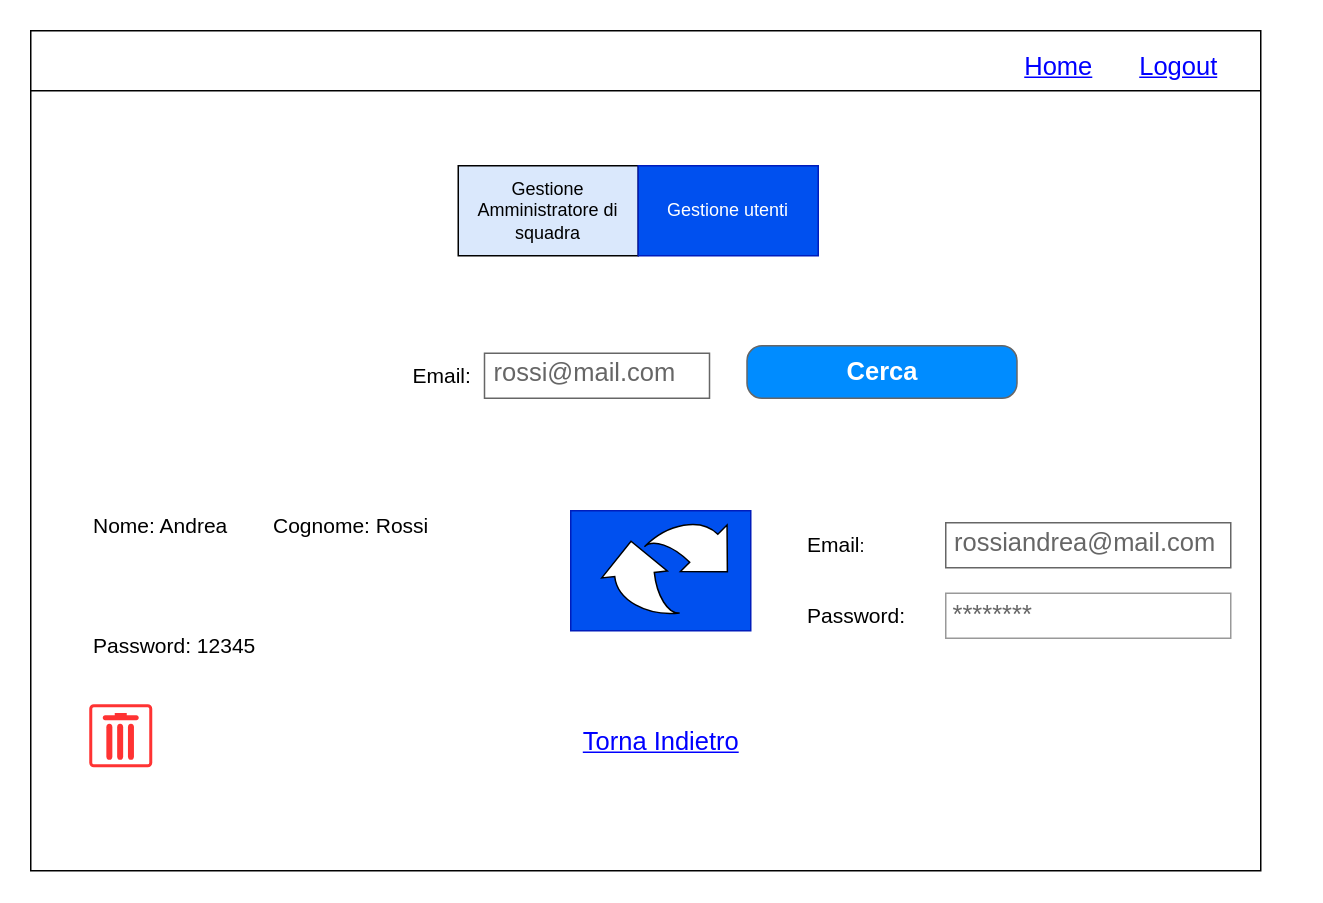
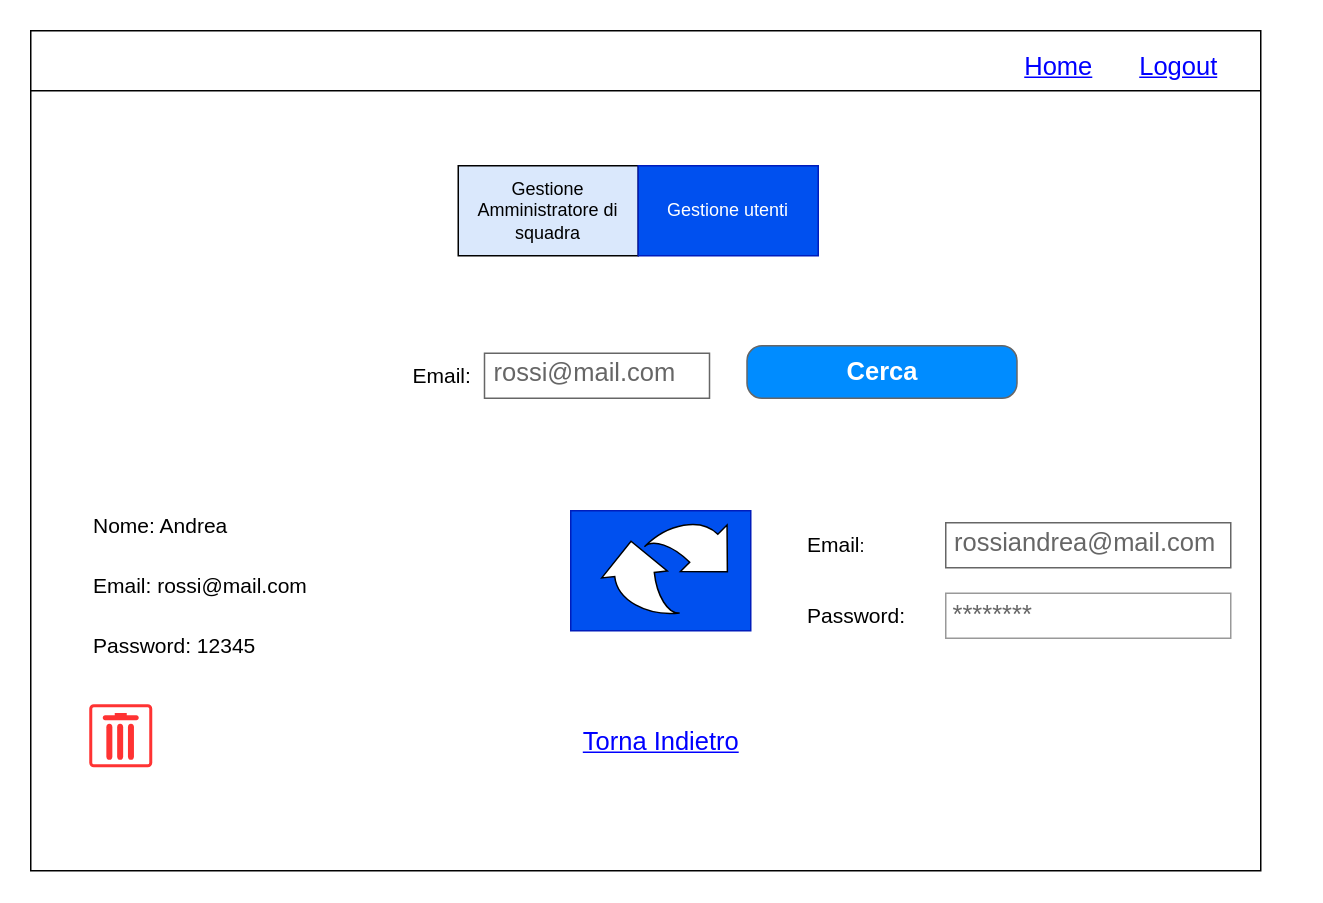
(361, 526) -> none
none -> (211, 586)
